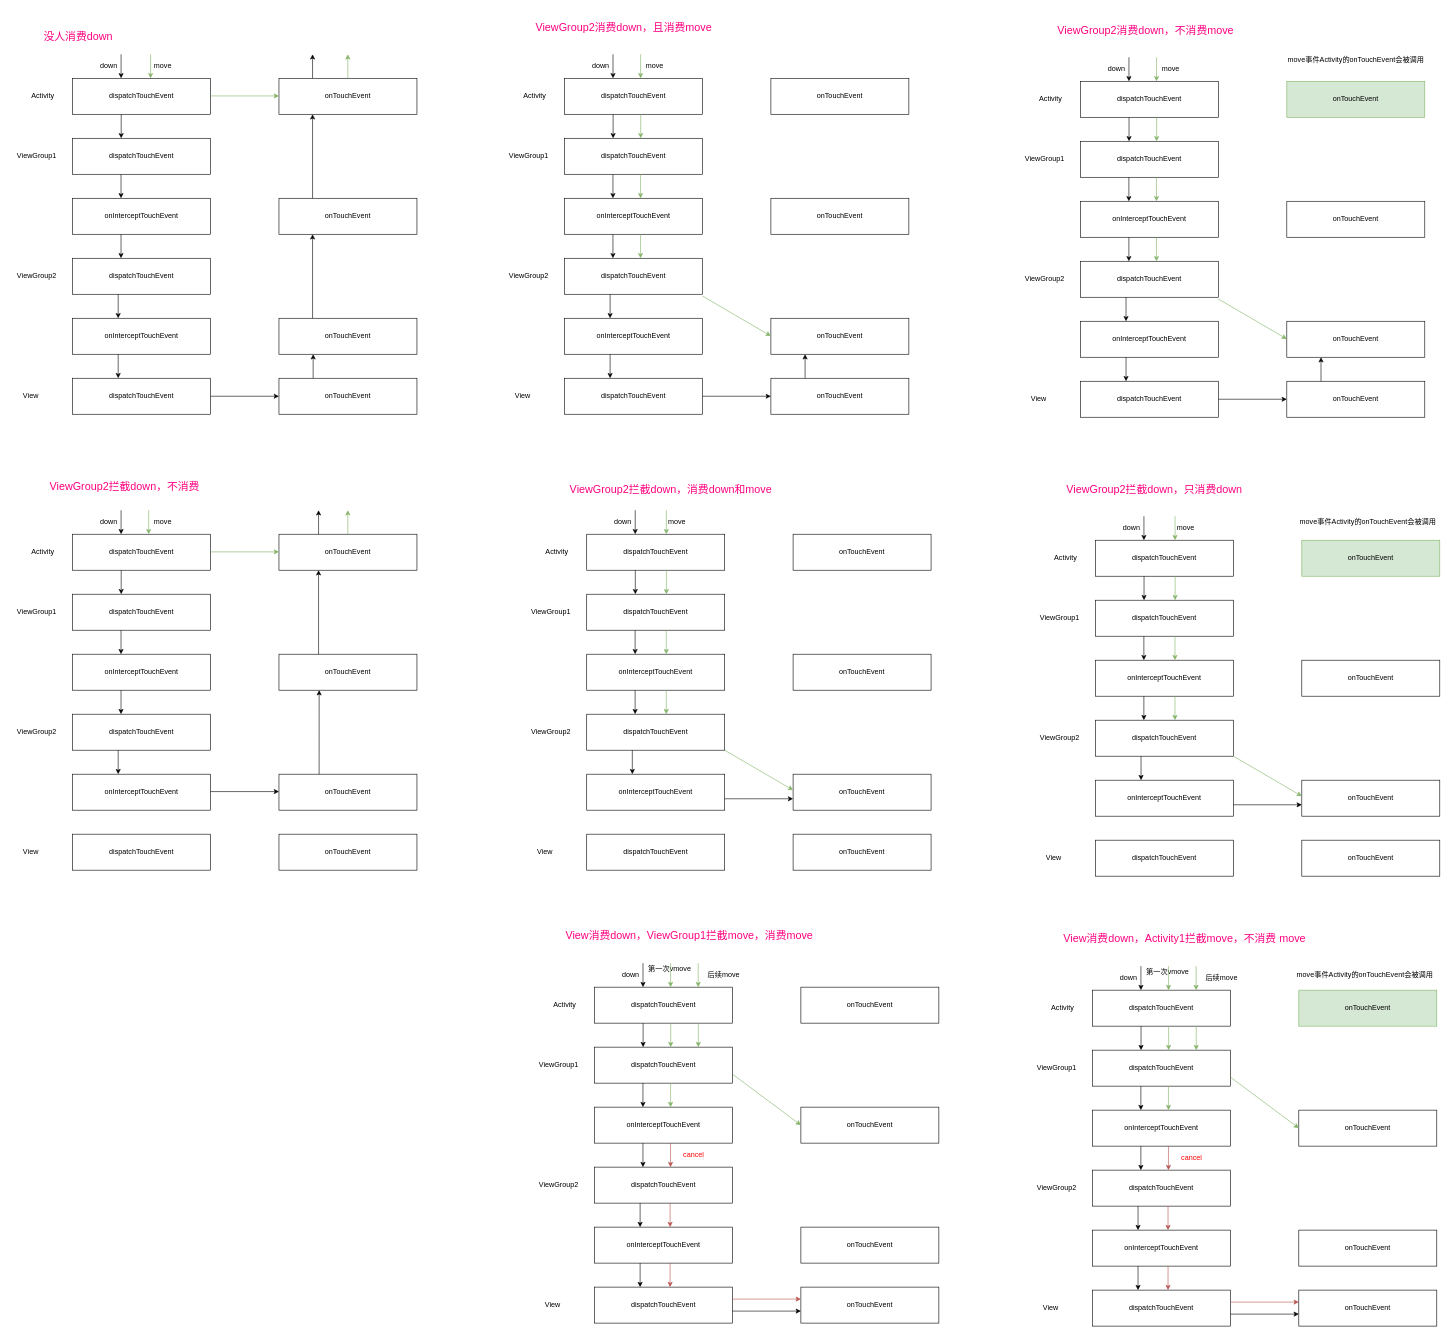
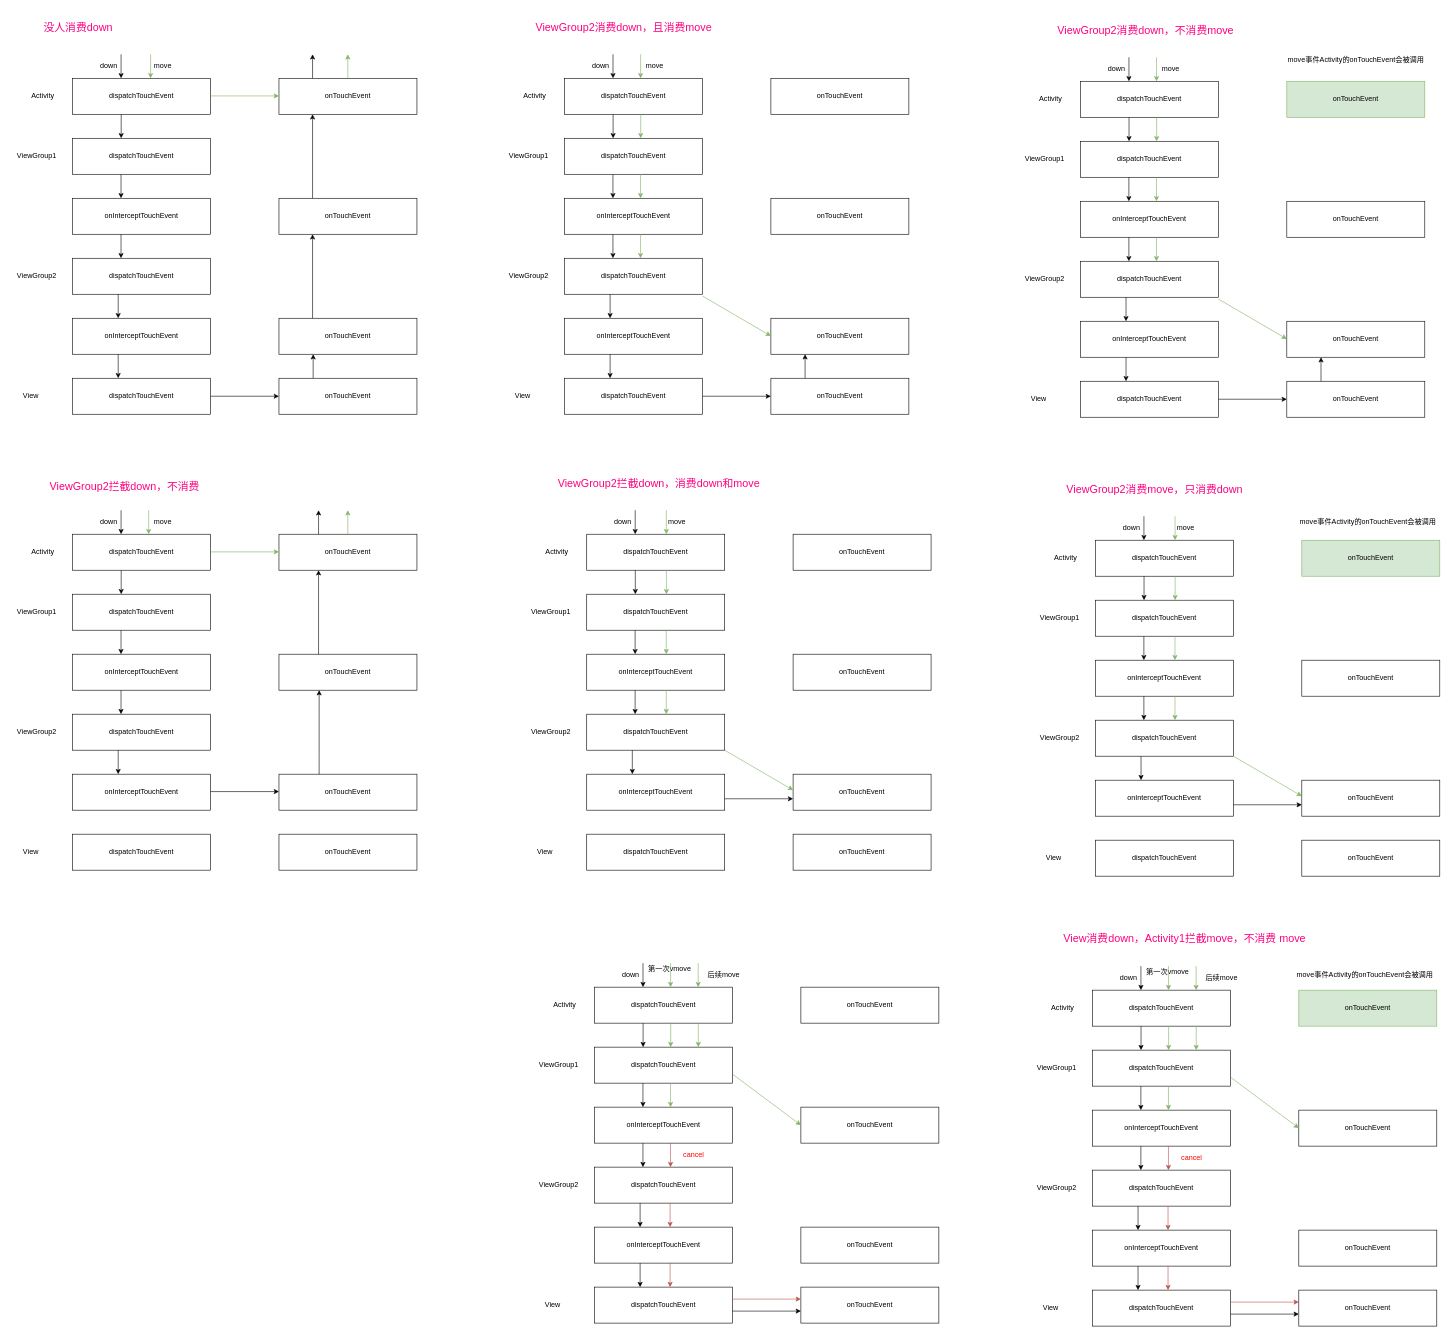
(81, 36) -> (81, 27)
(674, 489) -> (662, 483)
(1152, 489) -> (1152, 489)
(693, 936) -> none
